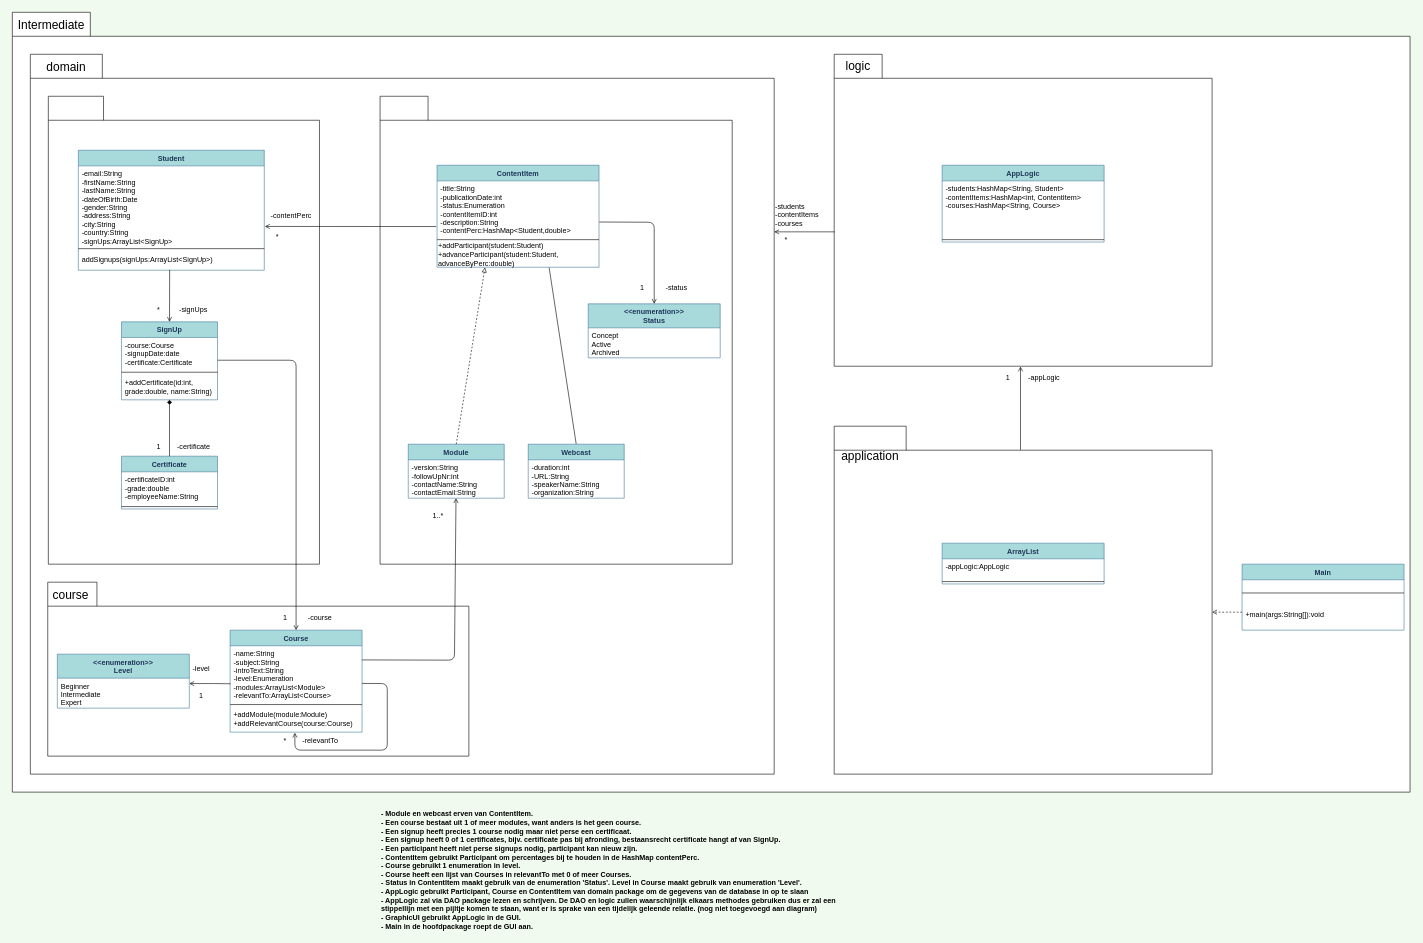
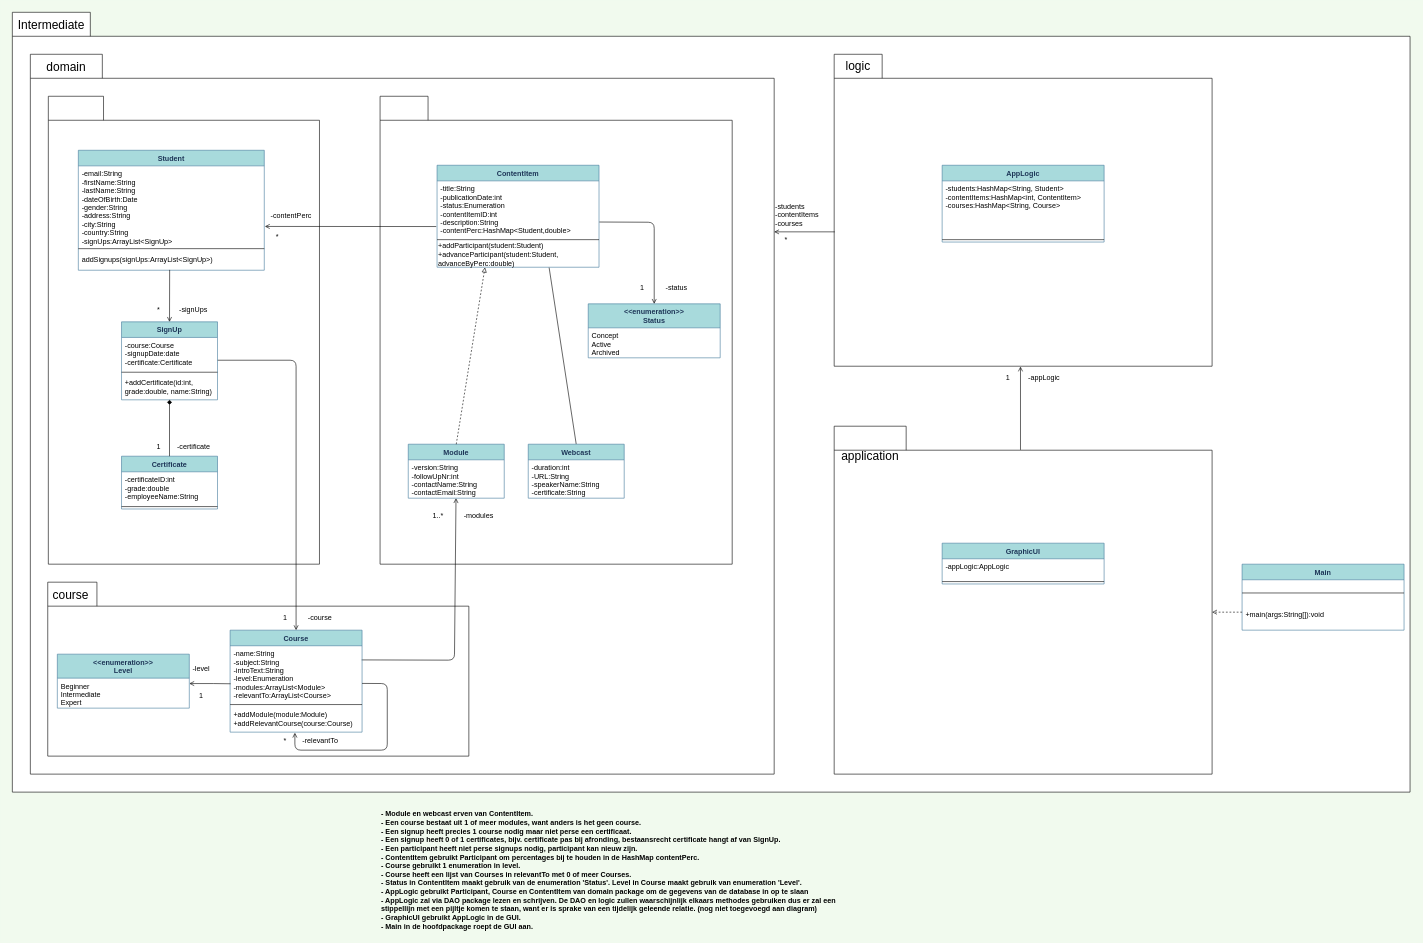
(555, 468) -> (555, 468)
none -> (479, 516)
(1023, 551) -> (1023, 551)
